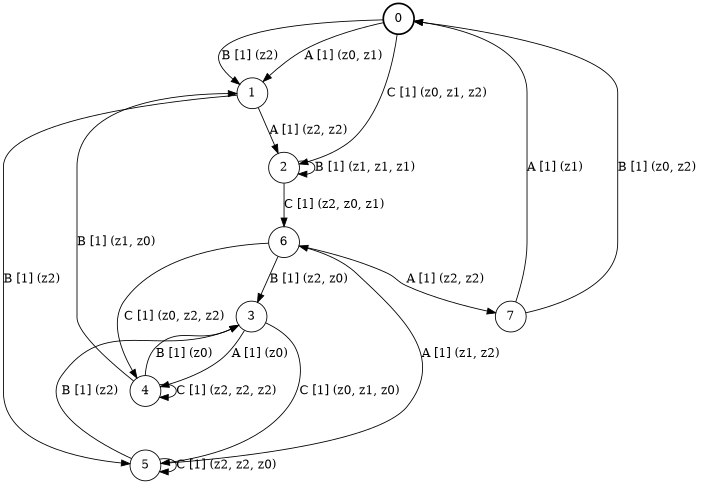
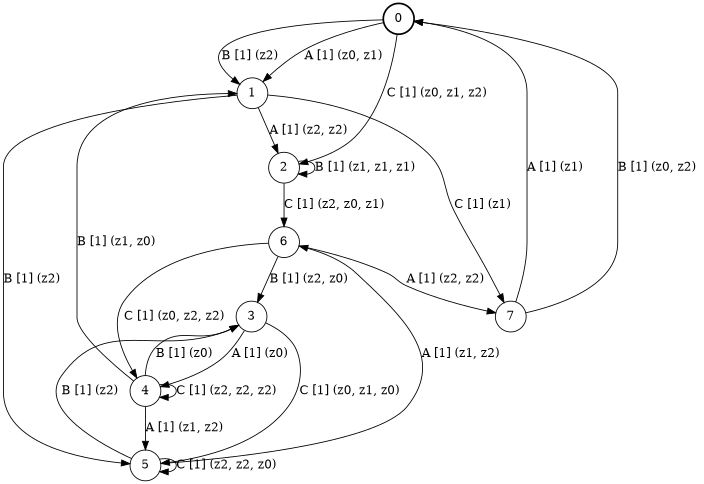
none -> (423, 149)
none -> (145, 424)
